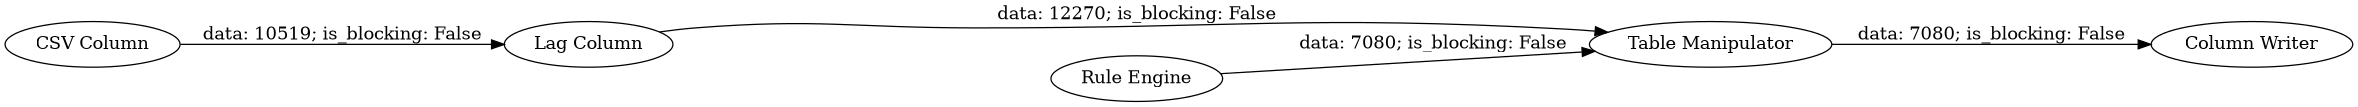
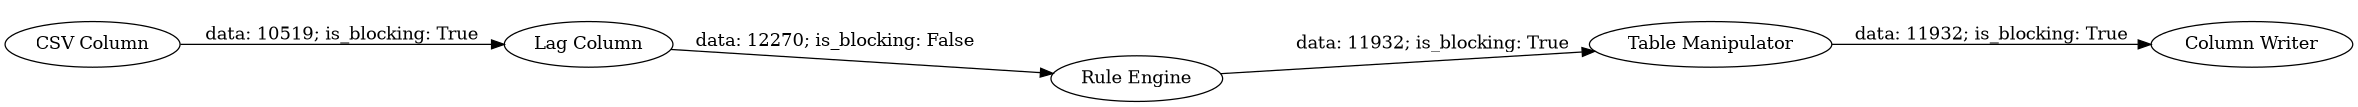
(1127, 26) -> (856, 61)
(342, 35) -> (342, 35)
(1992, 35) -> (1992, 35)
(1433, 44) -> (1433, 44)
